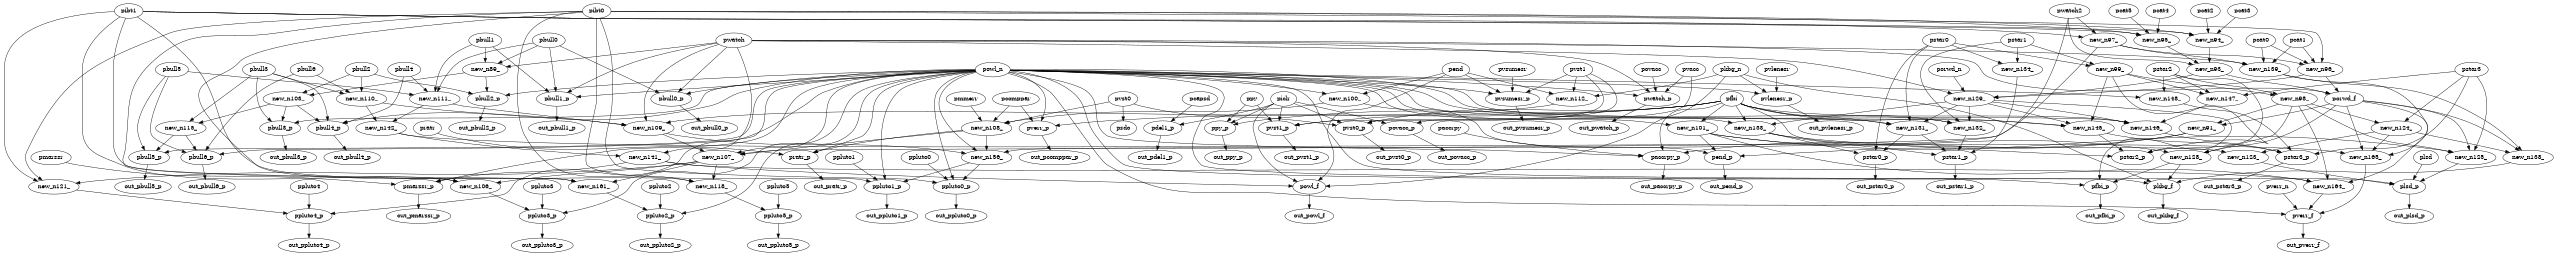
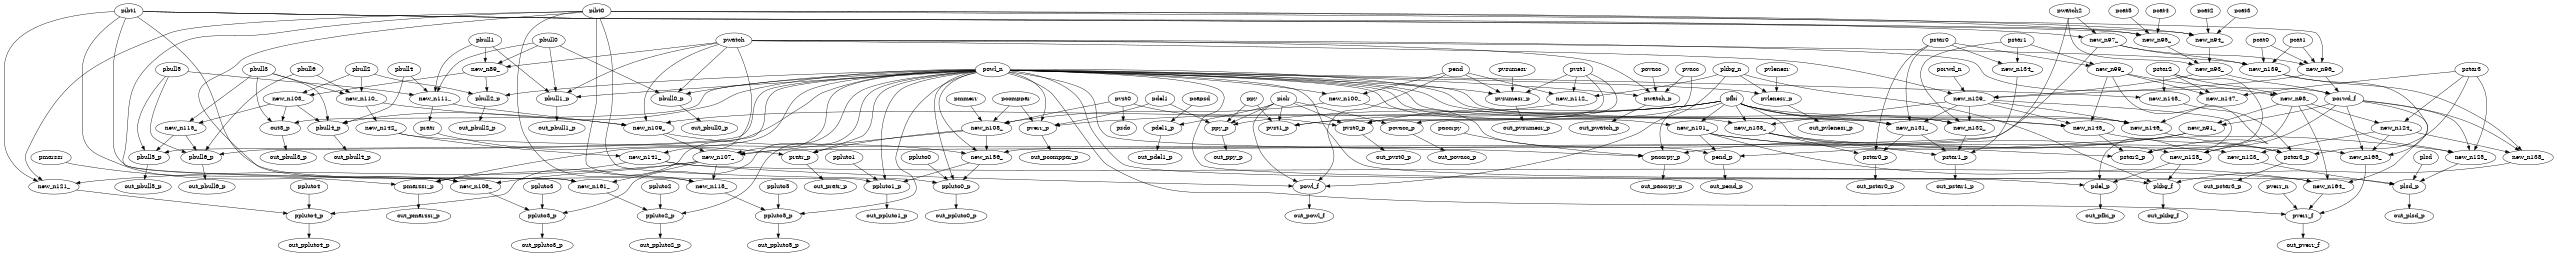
none -> (1160, 99)
(412, 111) -> (432, 112)
(280, 128) -> (280, 128)
(1302, 157) -> none
none -> (898, 166)
(2100, 187) -> (2100, 187)
